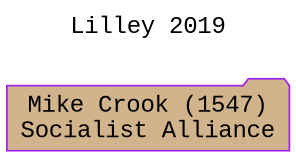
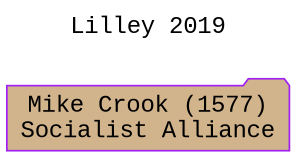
(148, 118) -> (148, 118)
